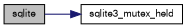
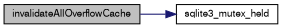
(24, 14) -> (72, 14)
